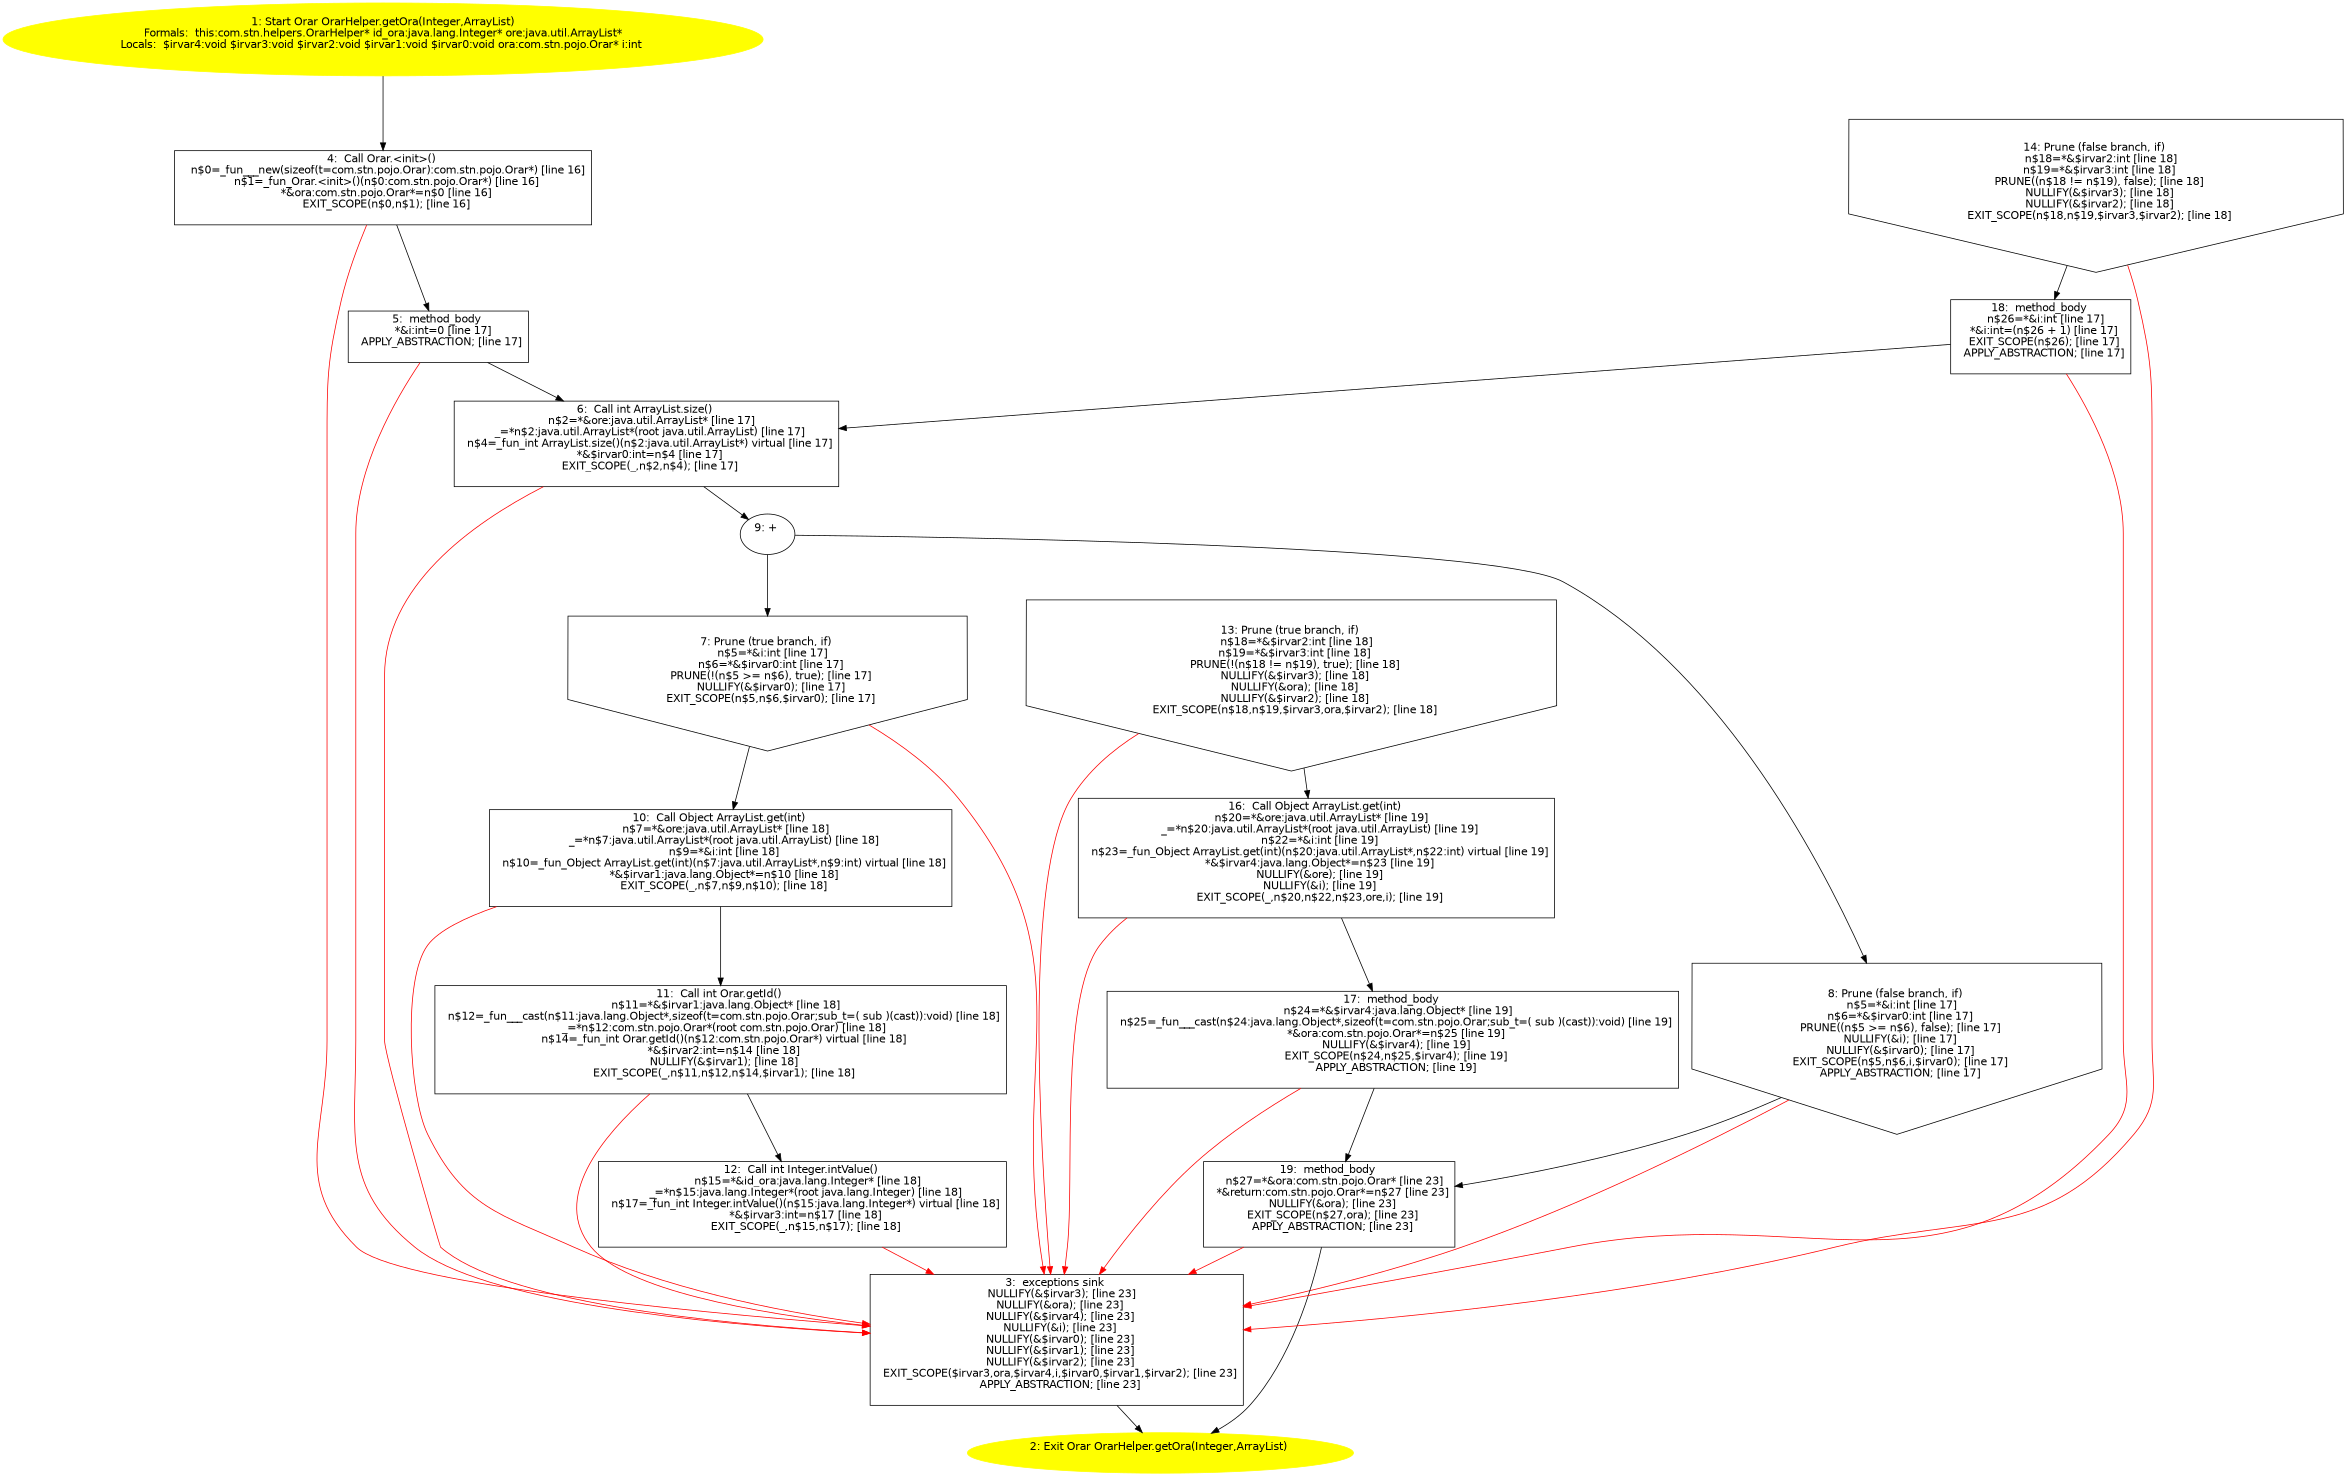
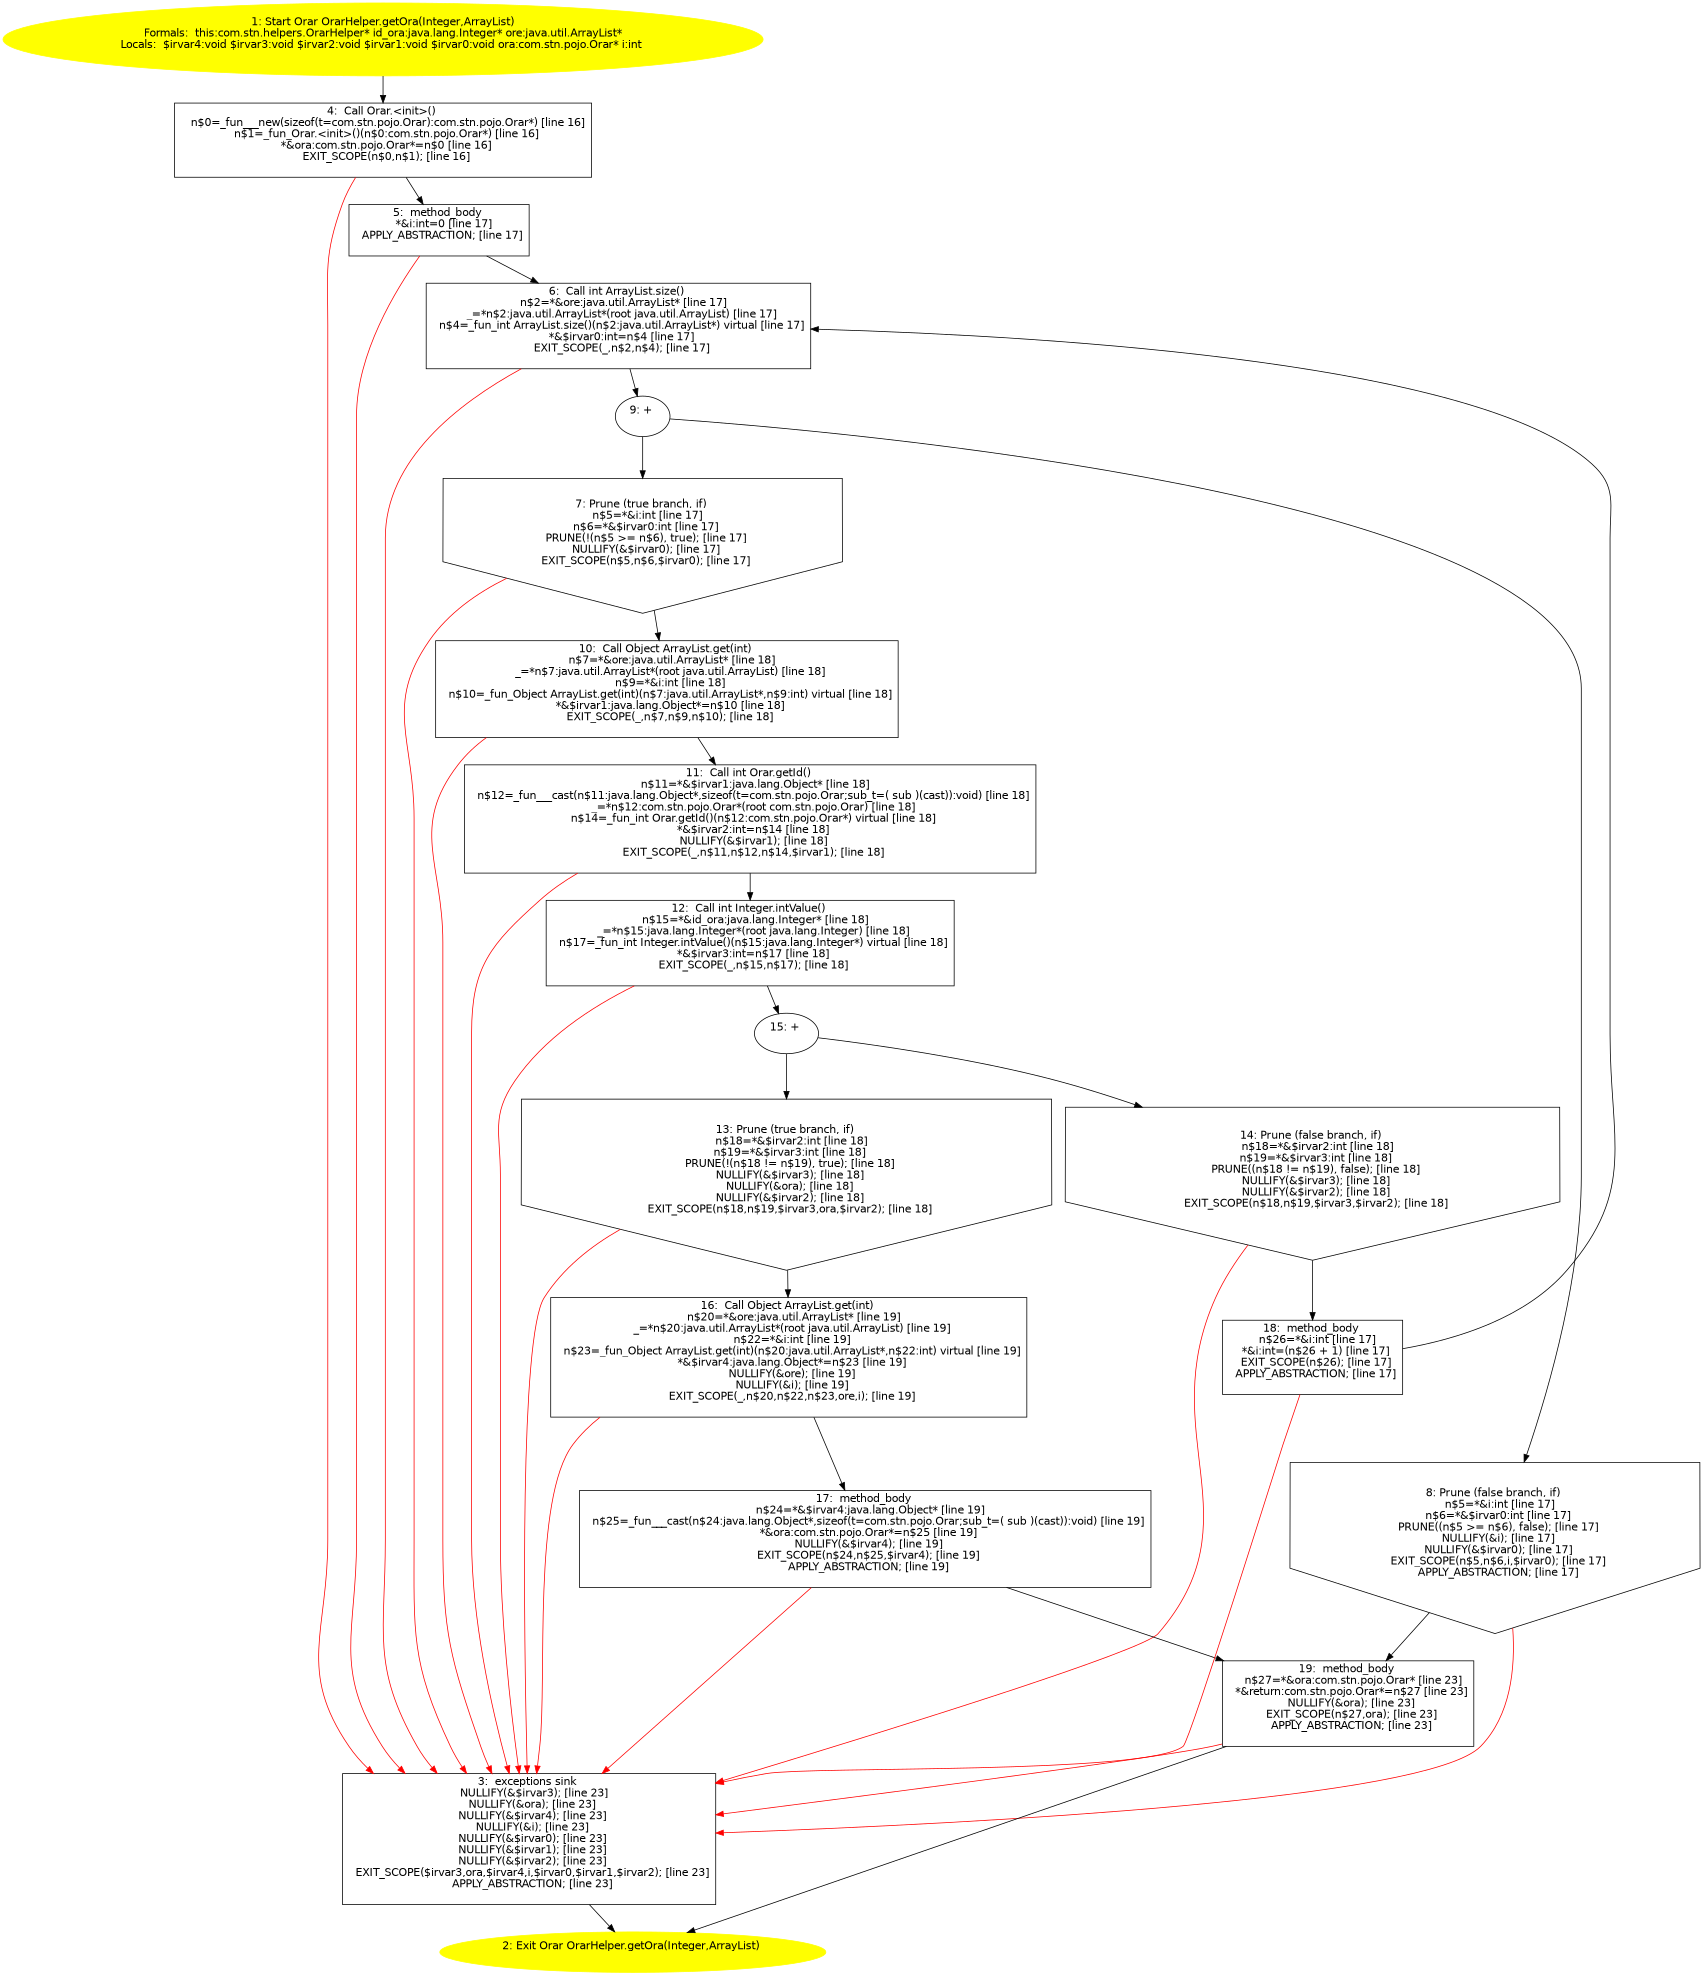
none -> (786, 1033)
